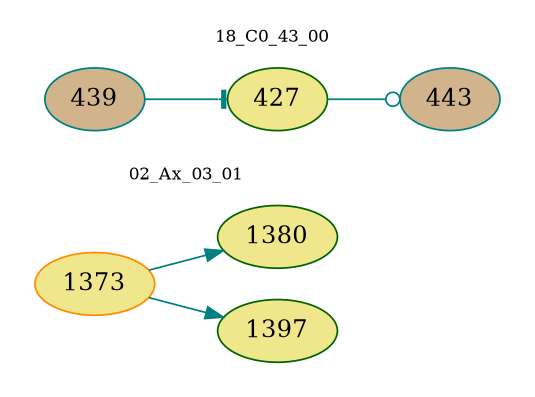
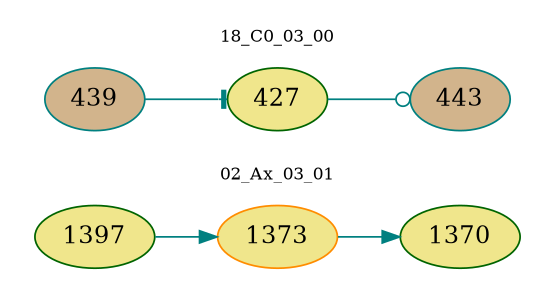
(272, 37) -> (278, 37)
(278, 237) -> (460, 237)
(177, 305) -> (177, 237)
